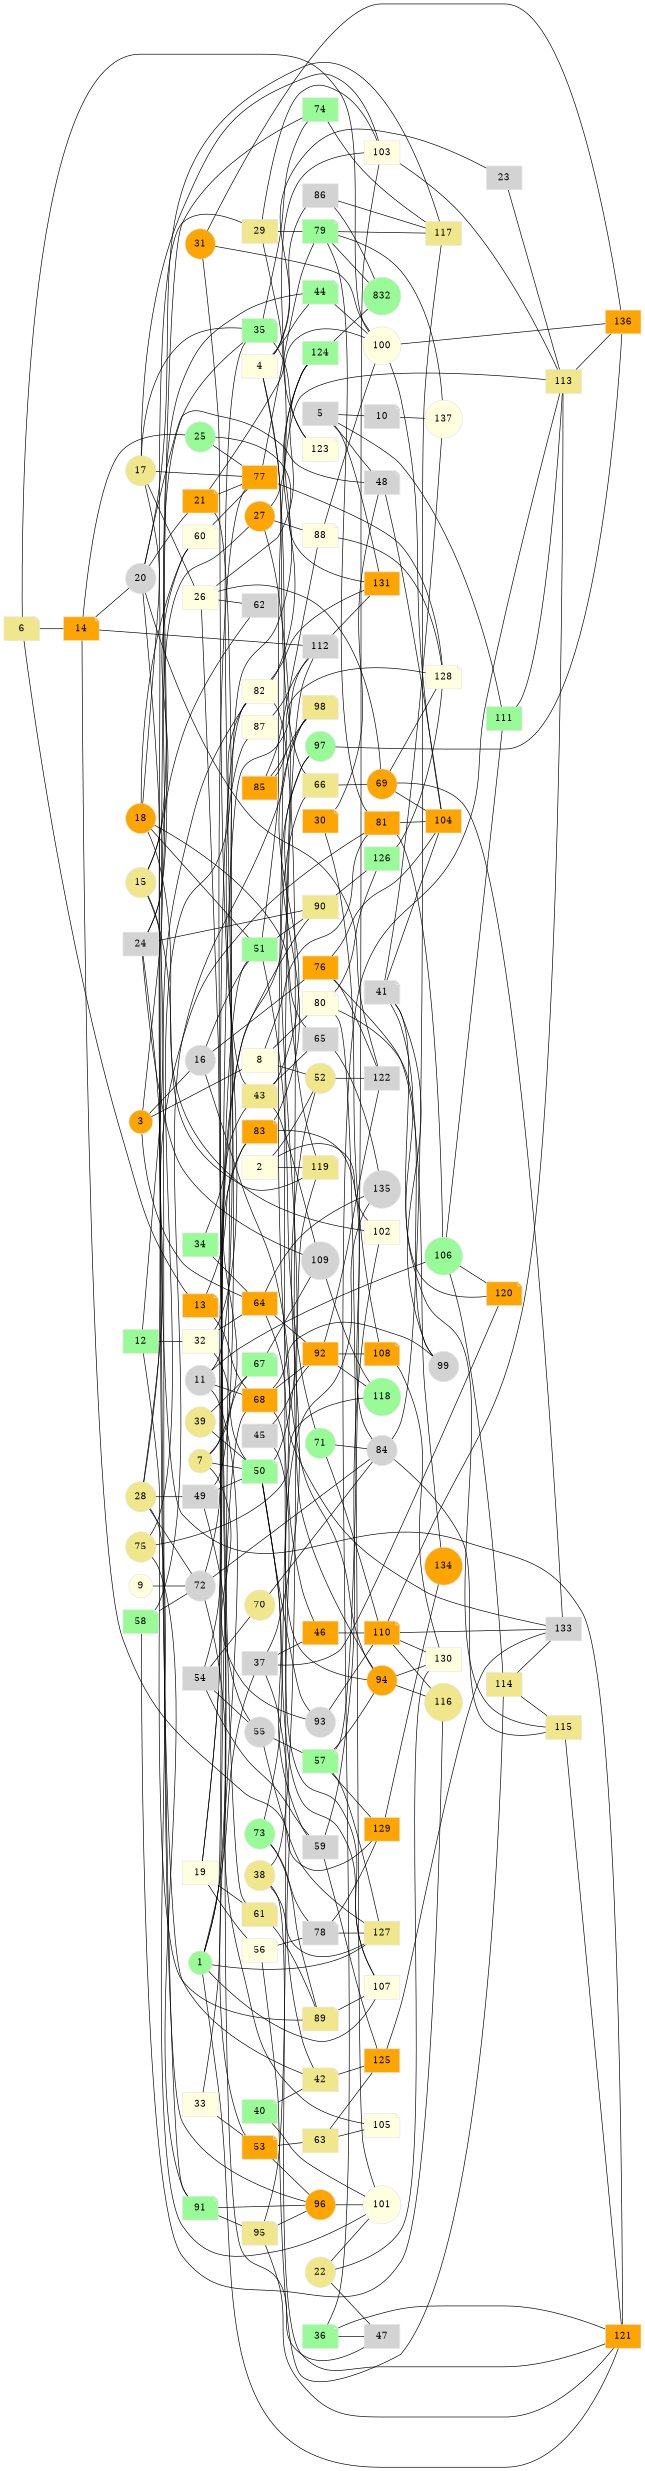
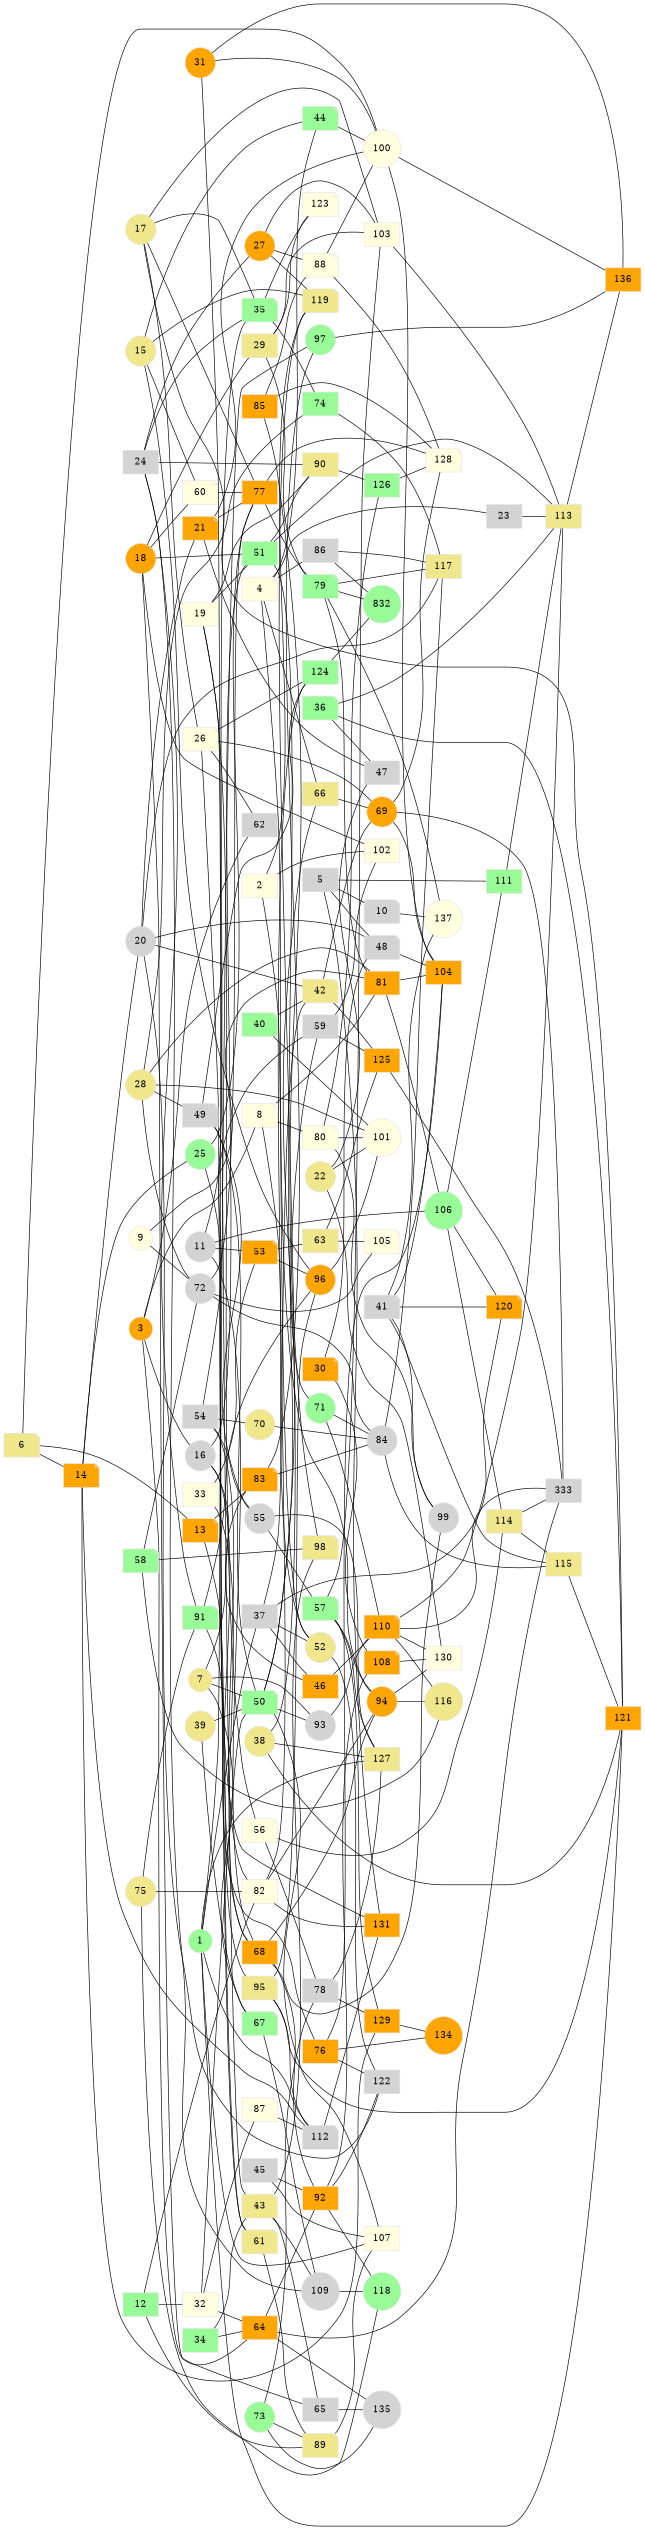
none -> (337, 919)
none -> (245, 1004)
(564, 1629) -> (564, 1491)
